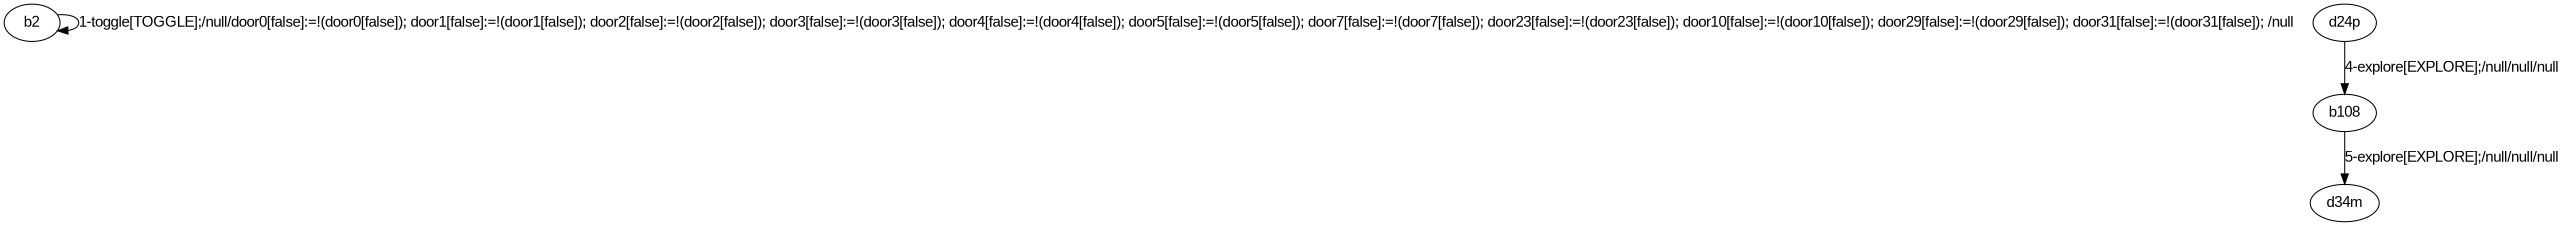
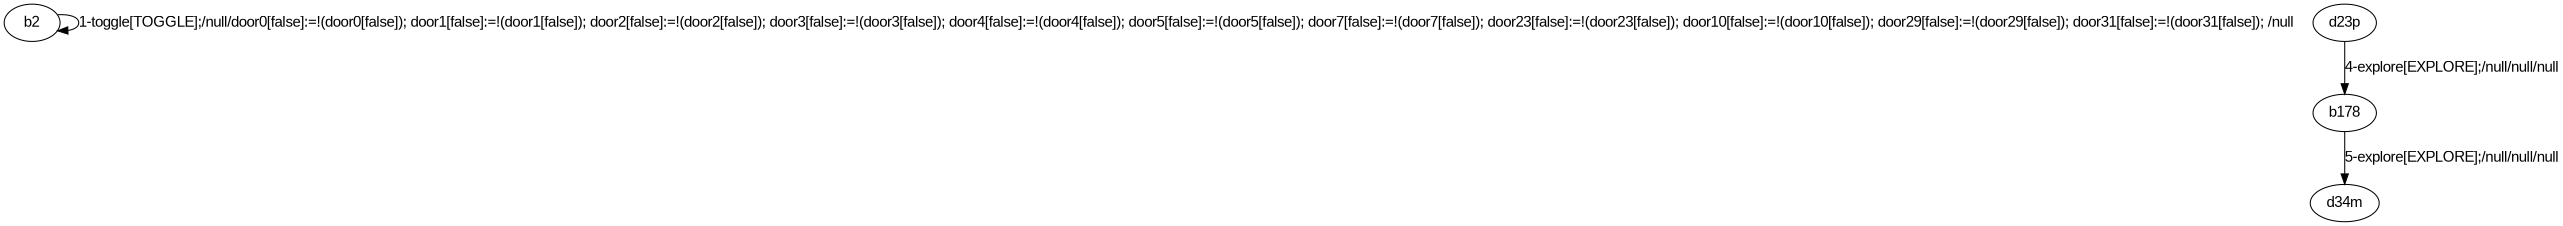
(2345, 23) -> (2345, 23)
(2345, 113) -> (2345, 113)
